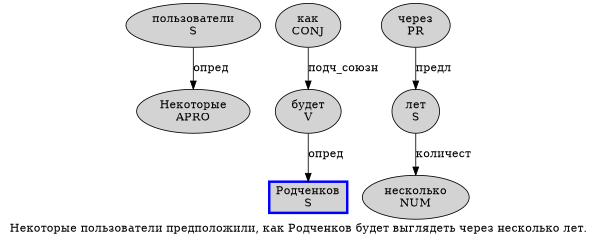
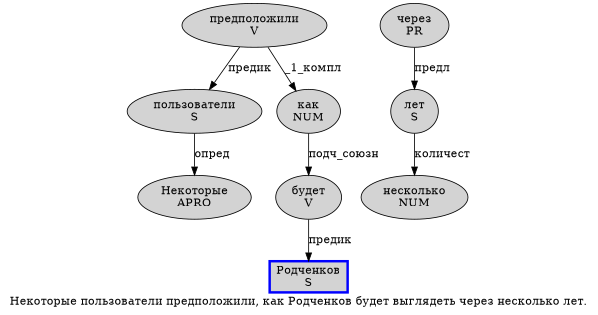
none -> (254, 25)
(308, 25) -> (309, 111)
(326, 154) -> (330, 240)
